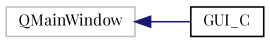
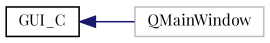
(171, 22) -> (115, 22)
